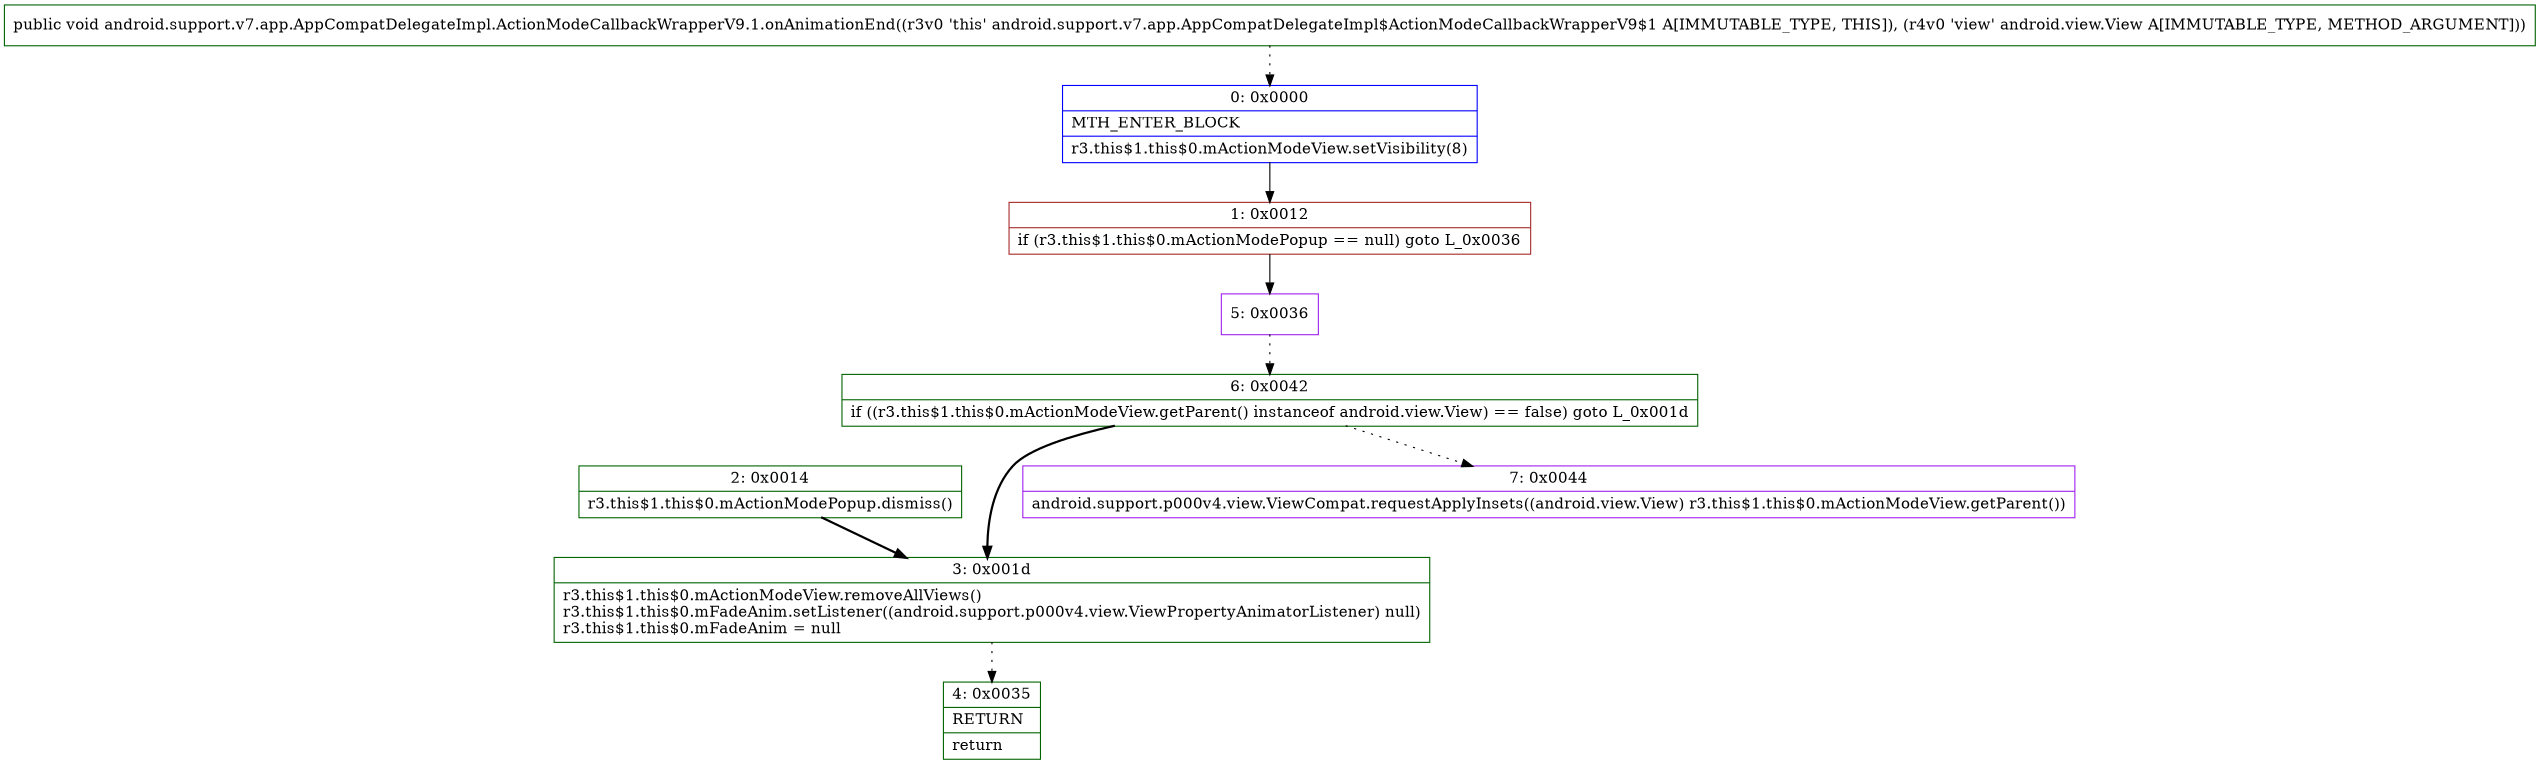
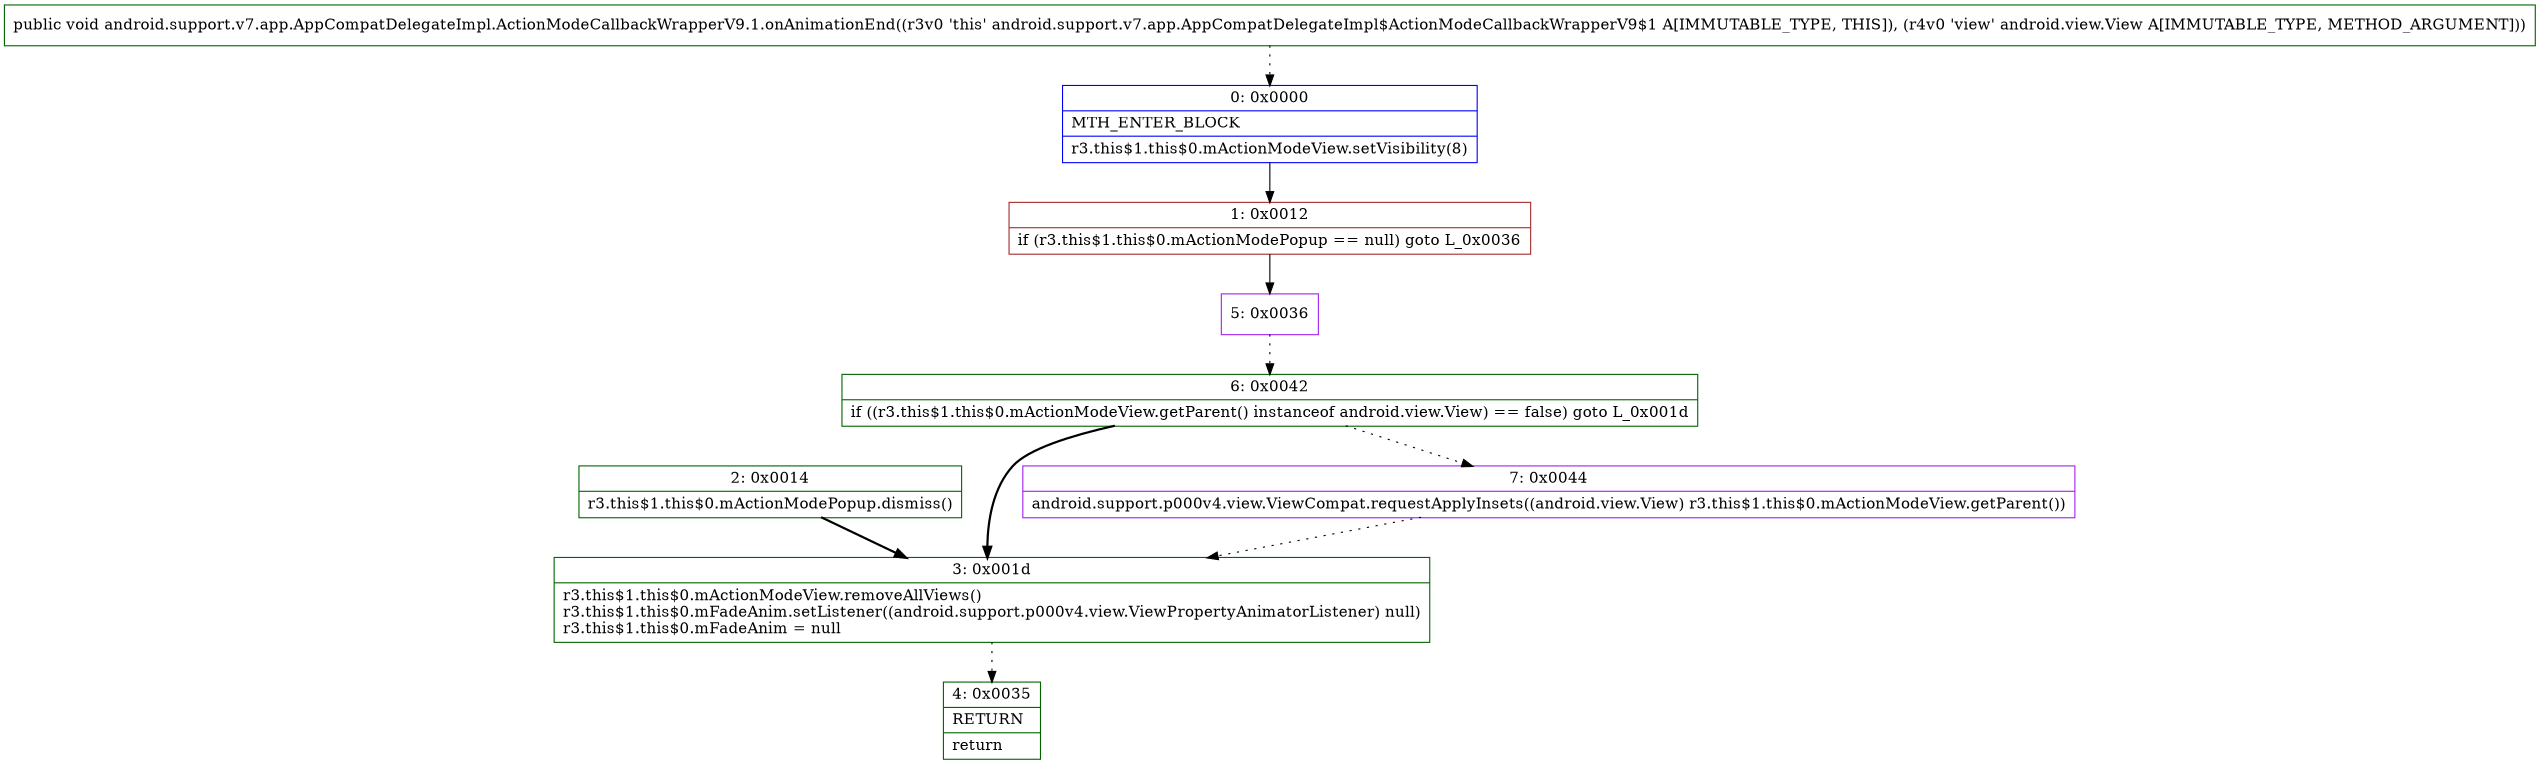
none -> (1320, 537)
